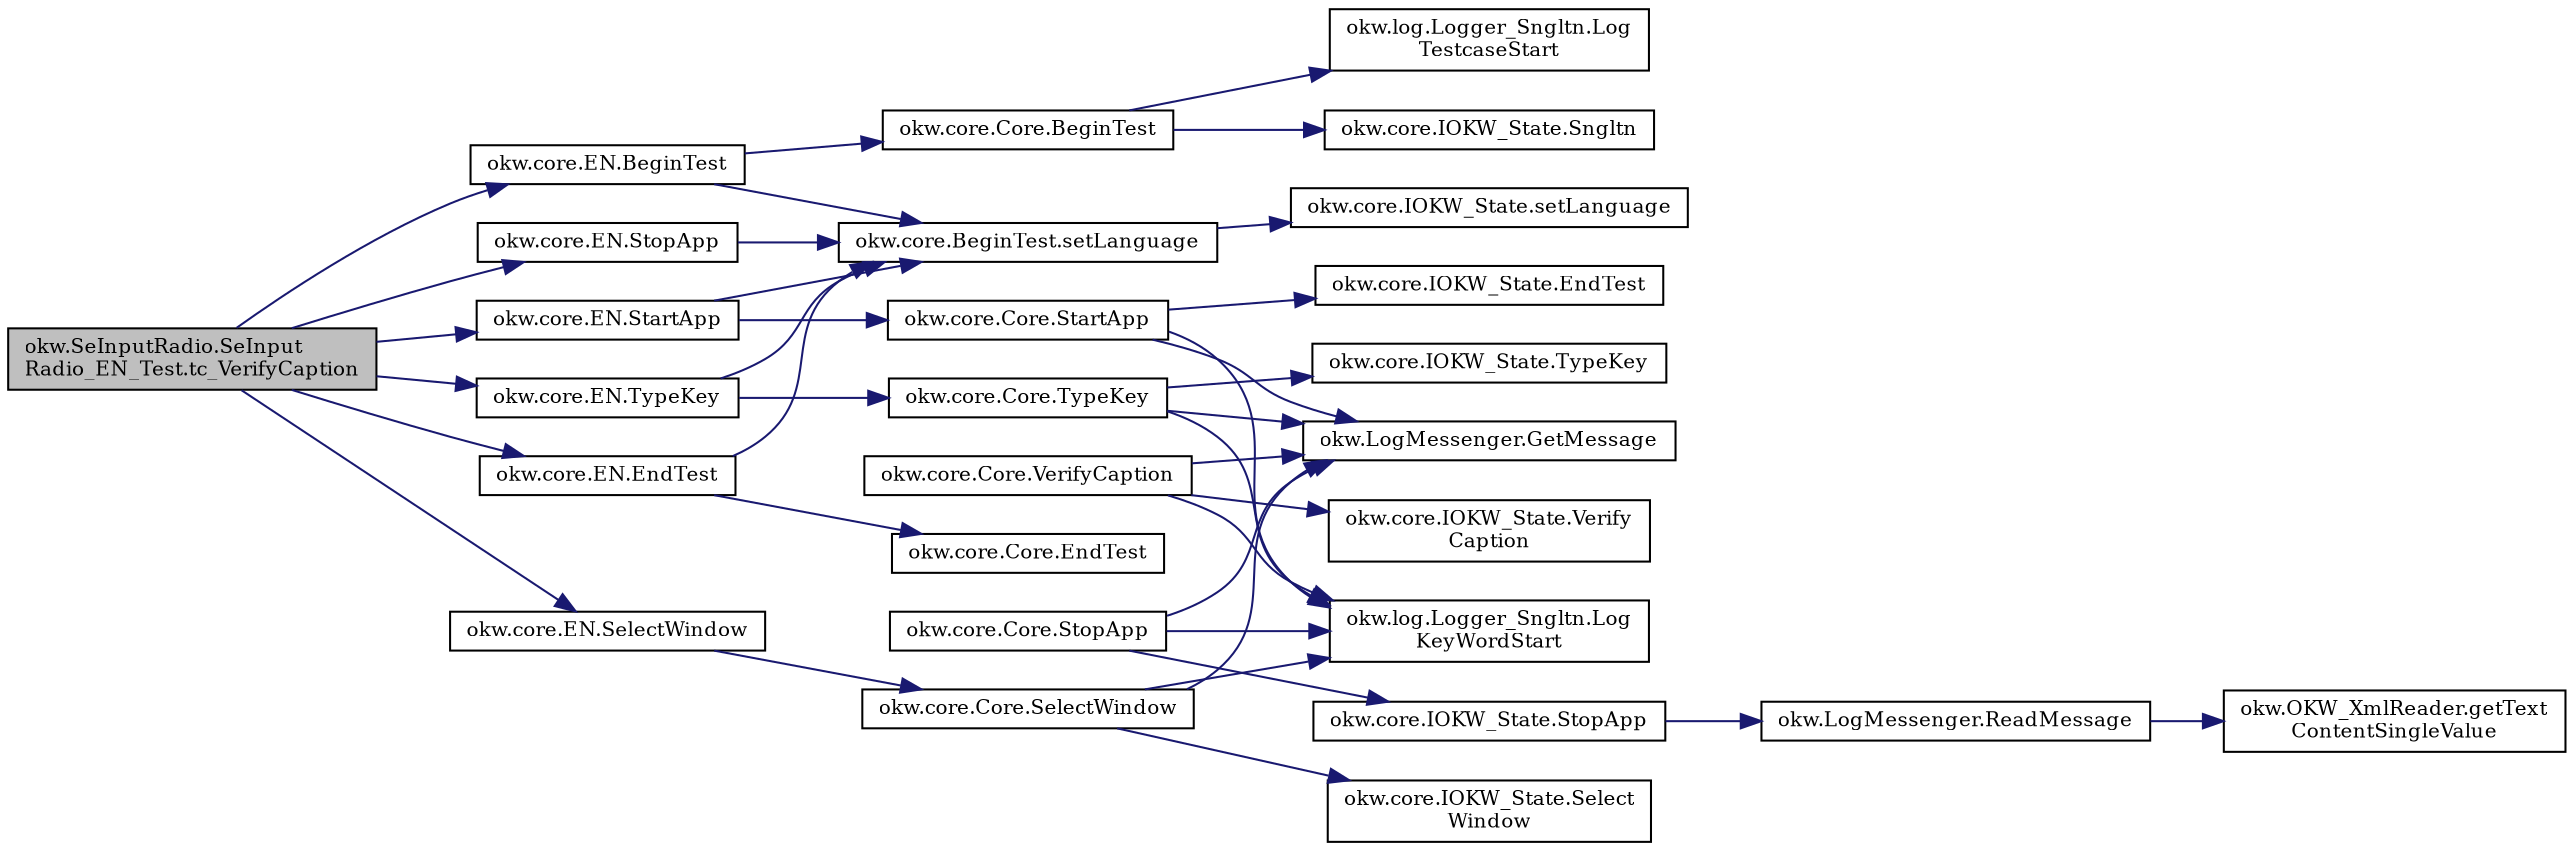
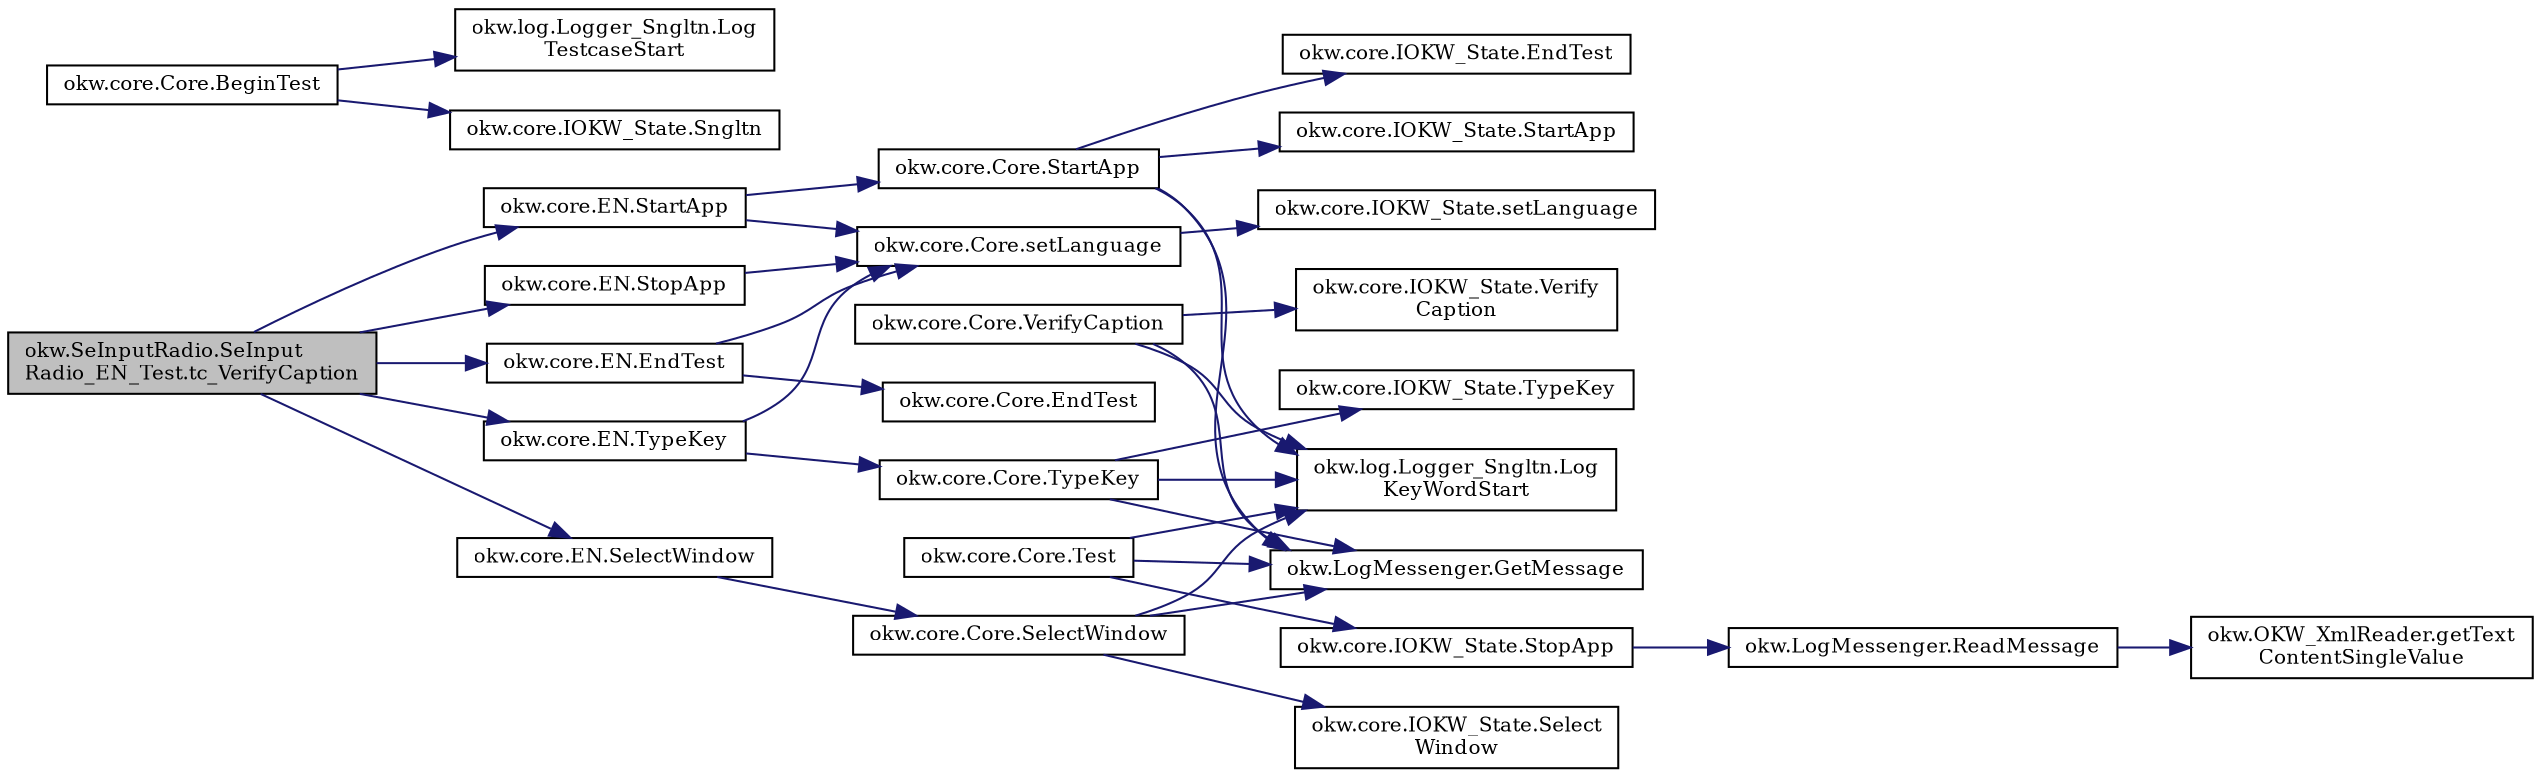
none -> (1457, 132)
(608, 165) -> none
(1028, 242) -> (1019, 247)
(1028, 631) -> (1019, 557)
